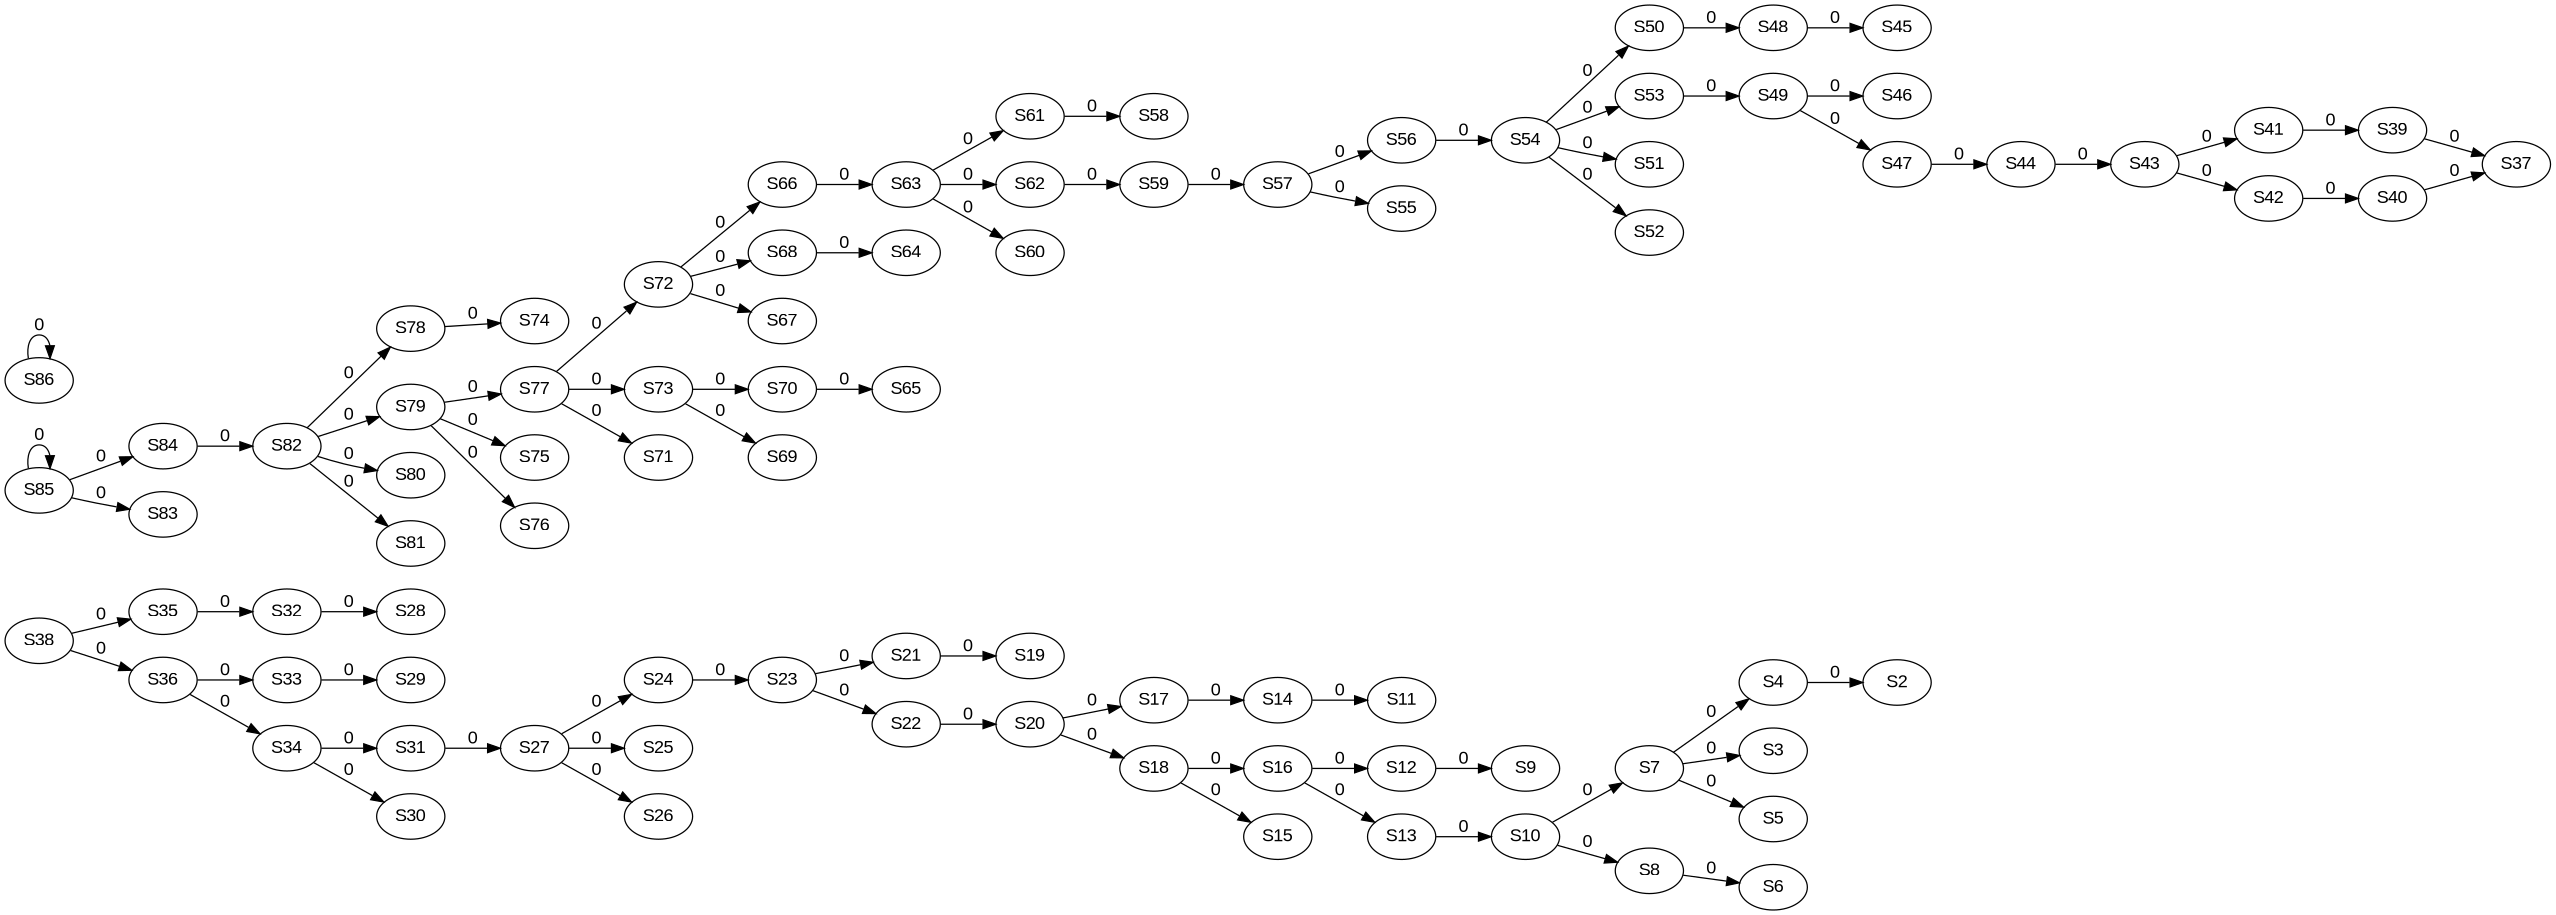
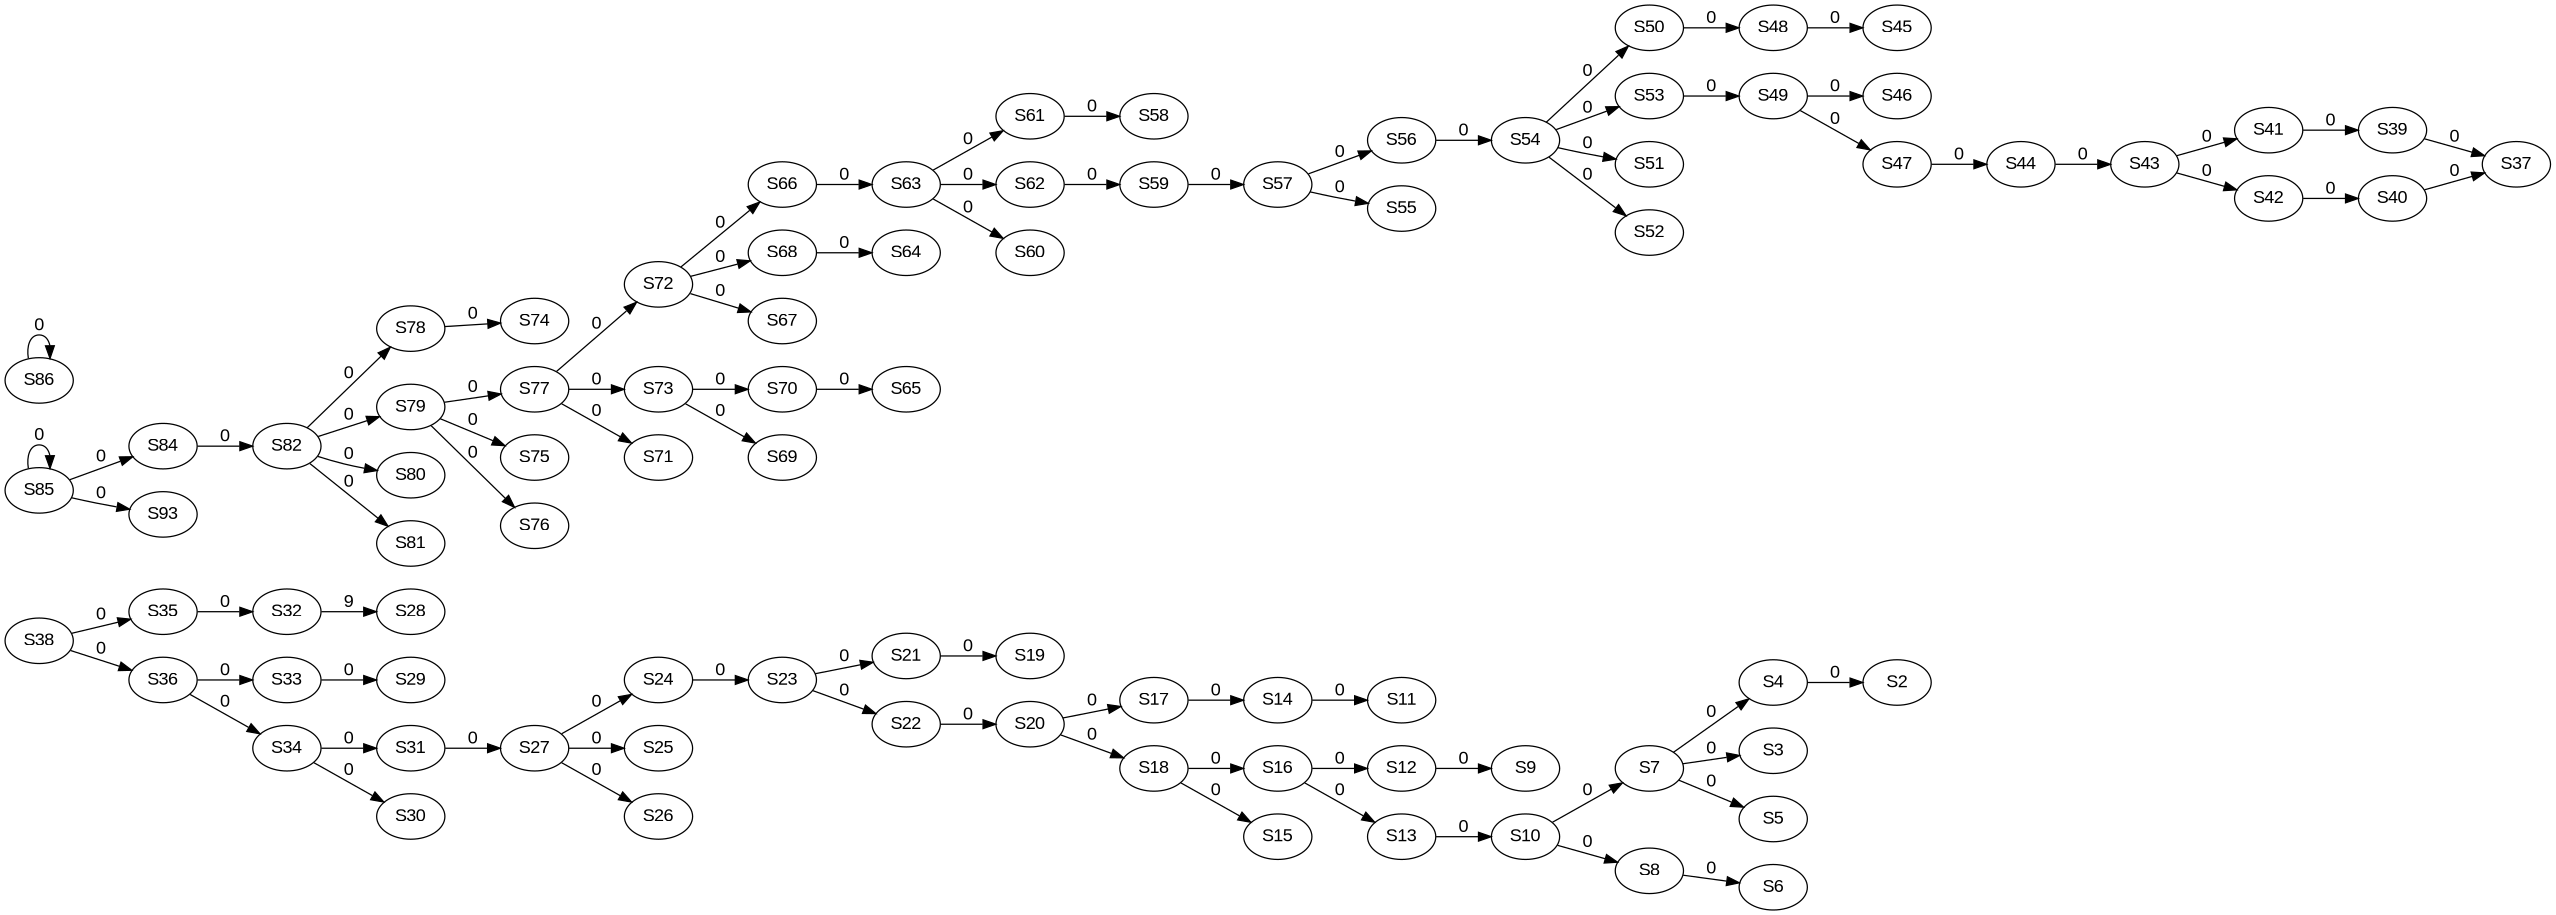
(163, 514) -> (163, 514)
(349, 602) -> (349, 602)
